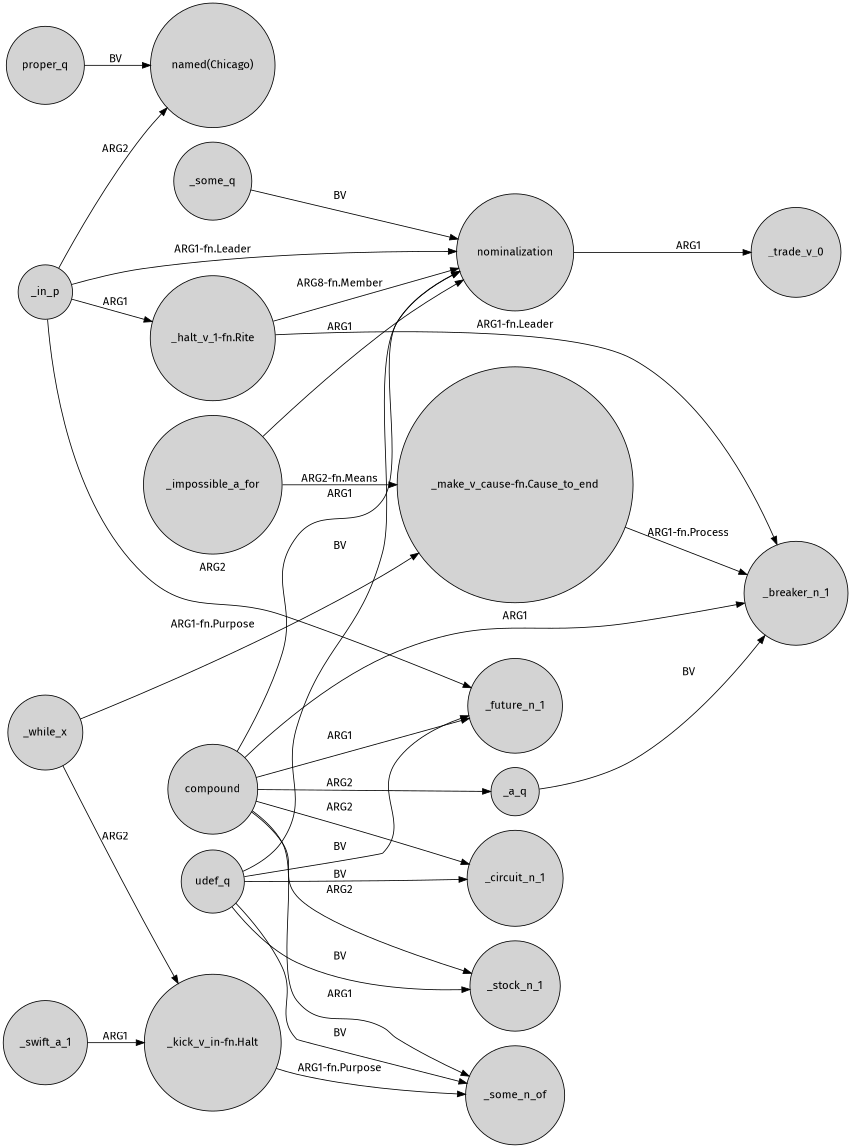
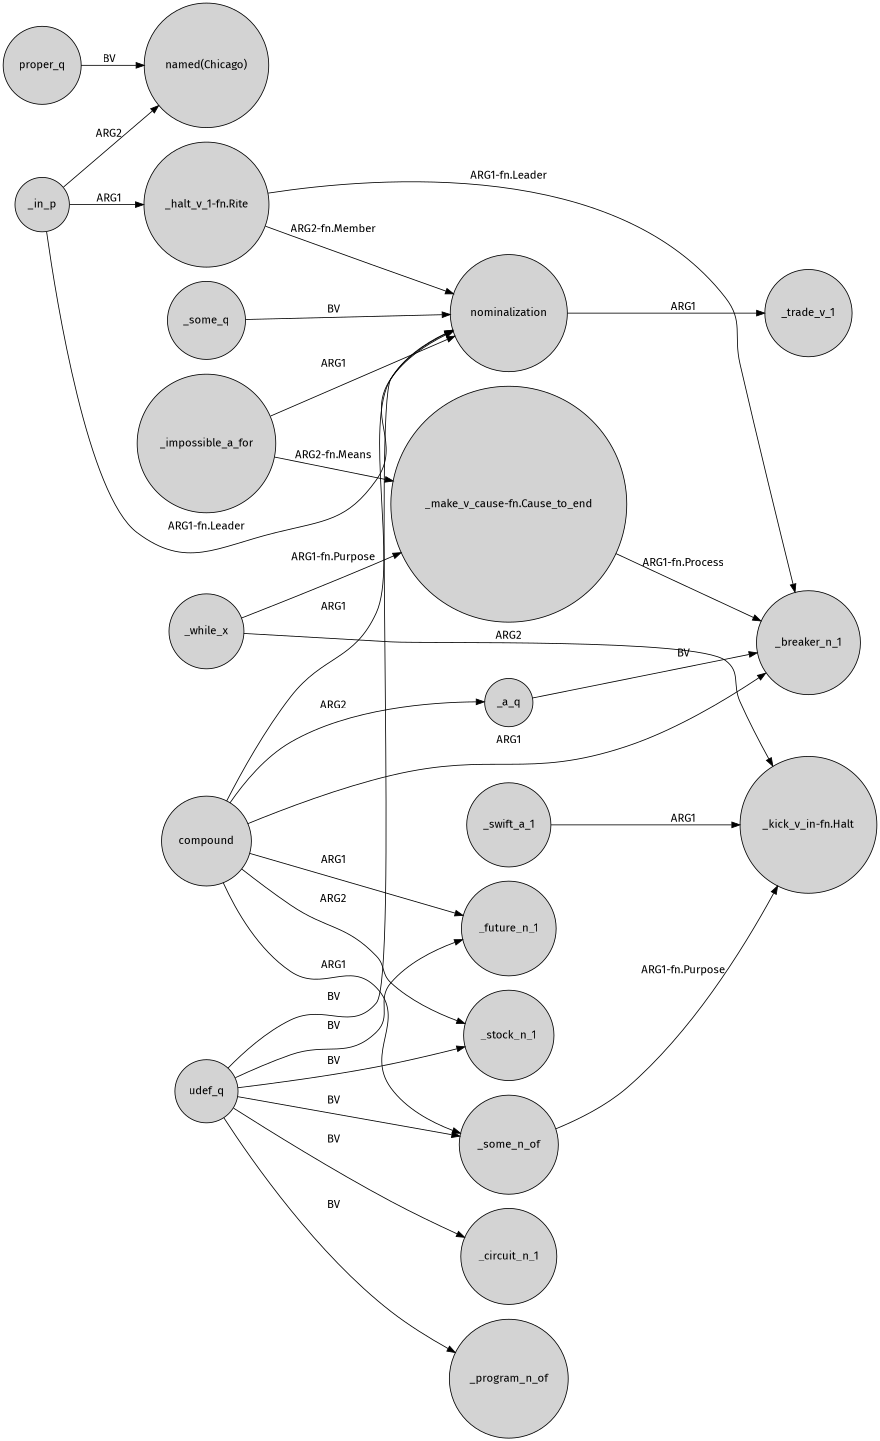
(796, 252) -> (808, 313)
(340, 284) -> (333, 229)
(170, 593) -> none
(359, 831) -> none
(366, 1086) -> (683, 1029)
none -> (509, 1379)
